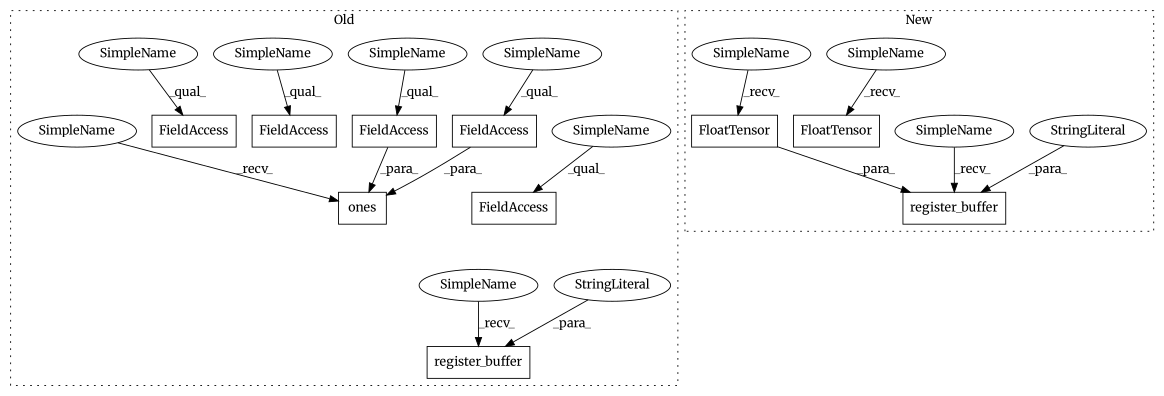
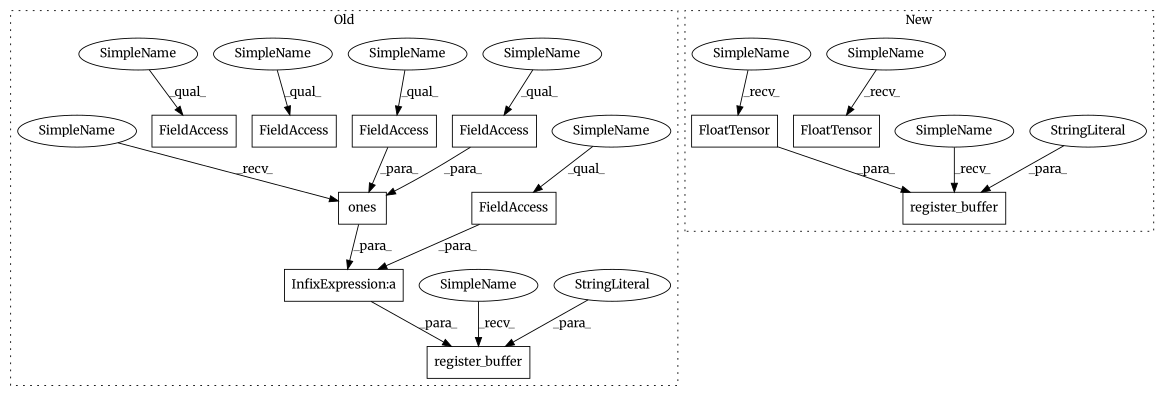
none -> (344, 285)
